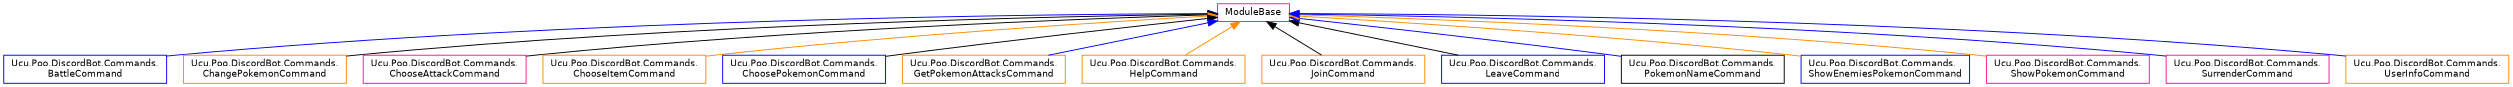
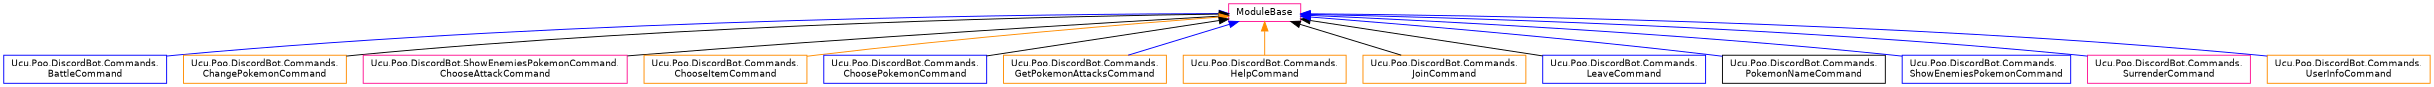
(1550, 33) -> (1607, 32)
(445, 69) -> (495, 69)
(2068, 69) -> none
